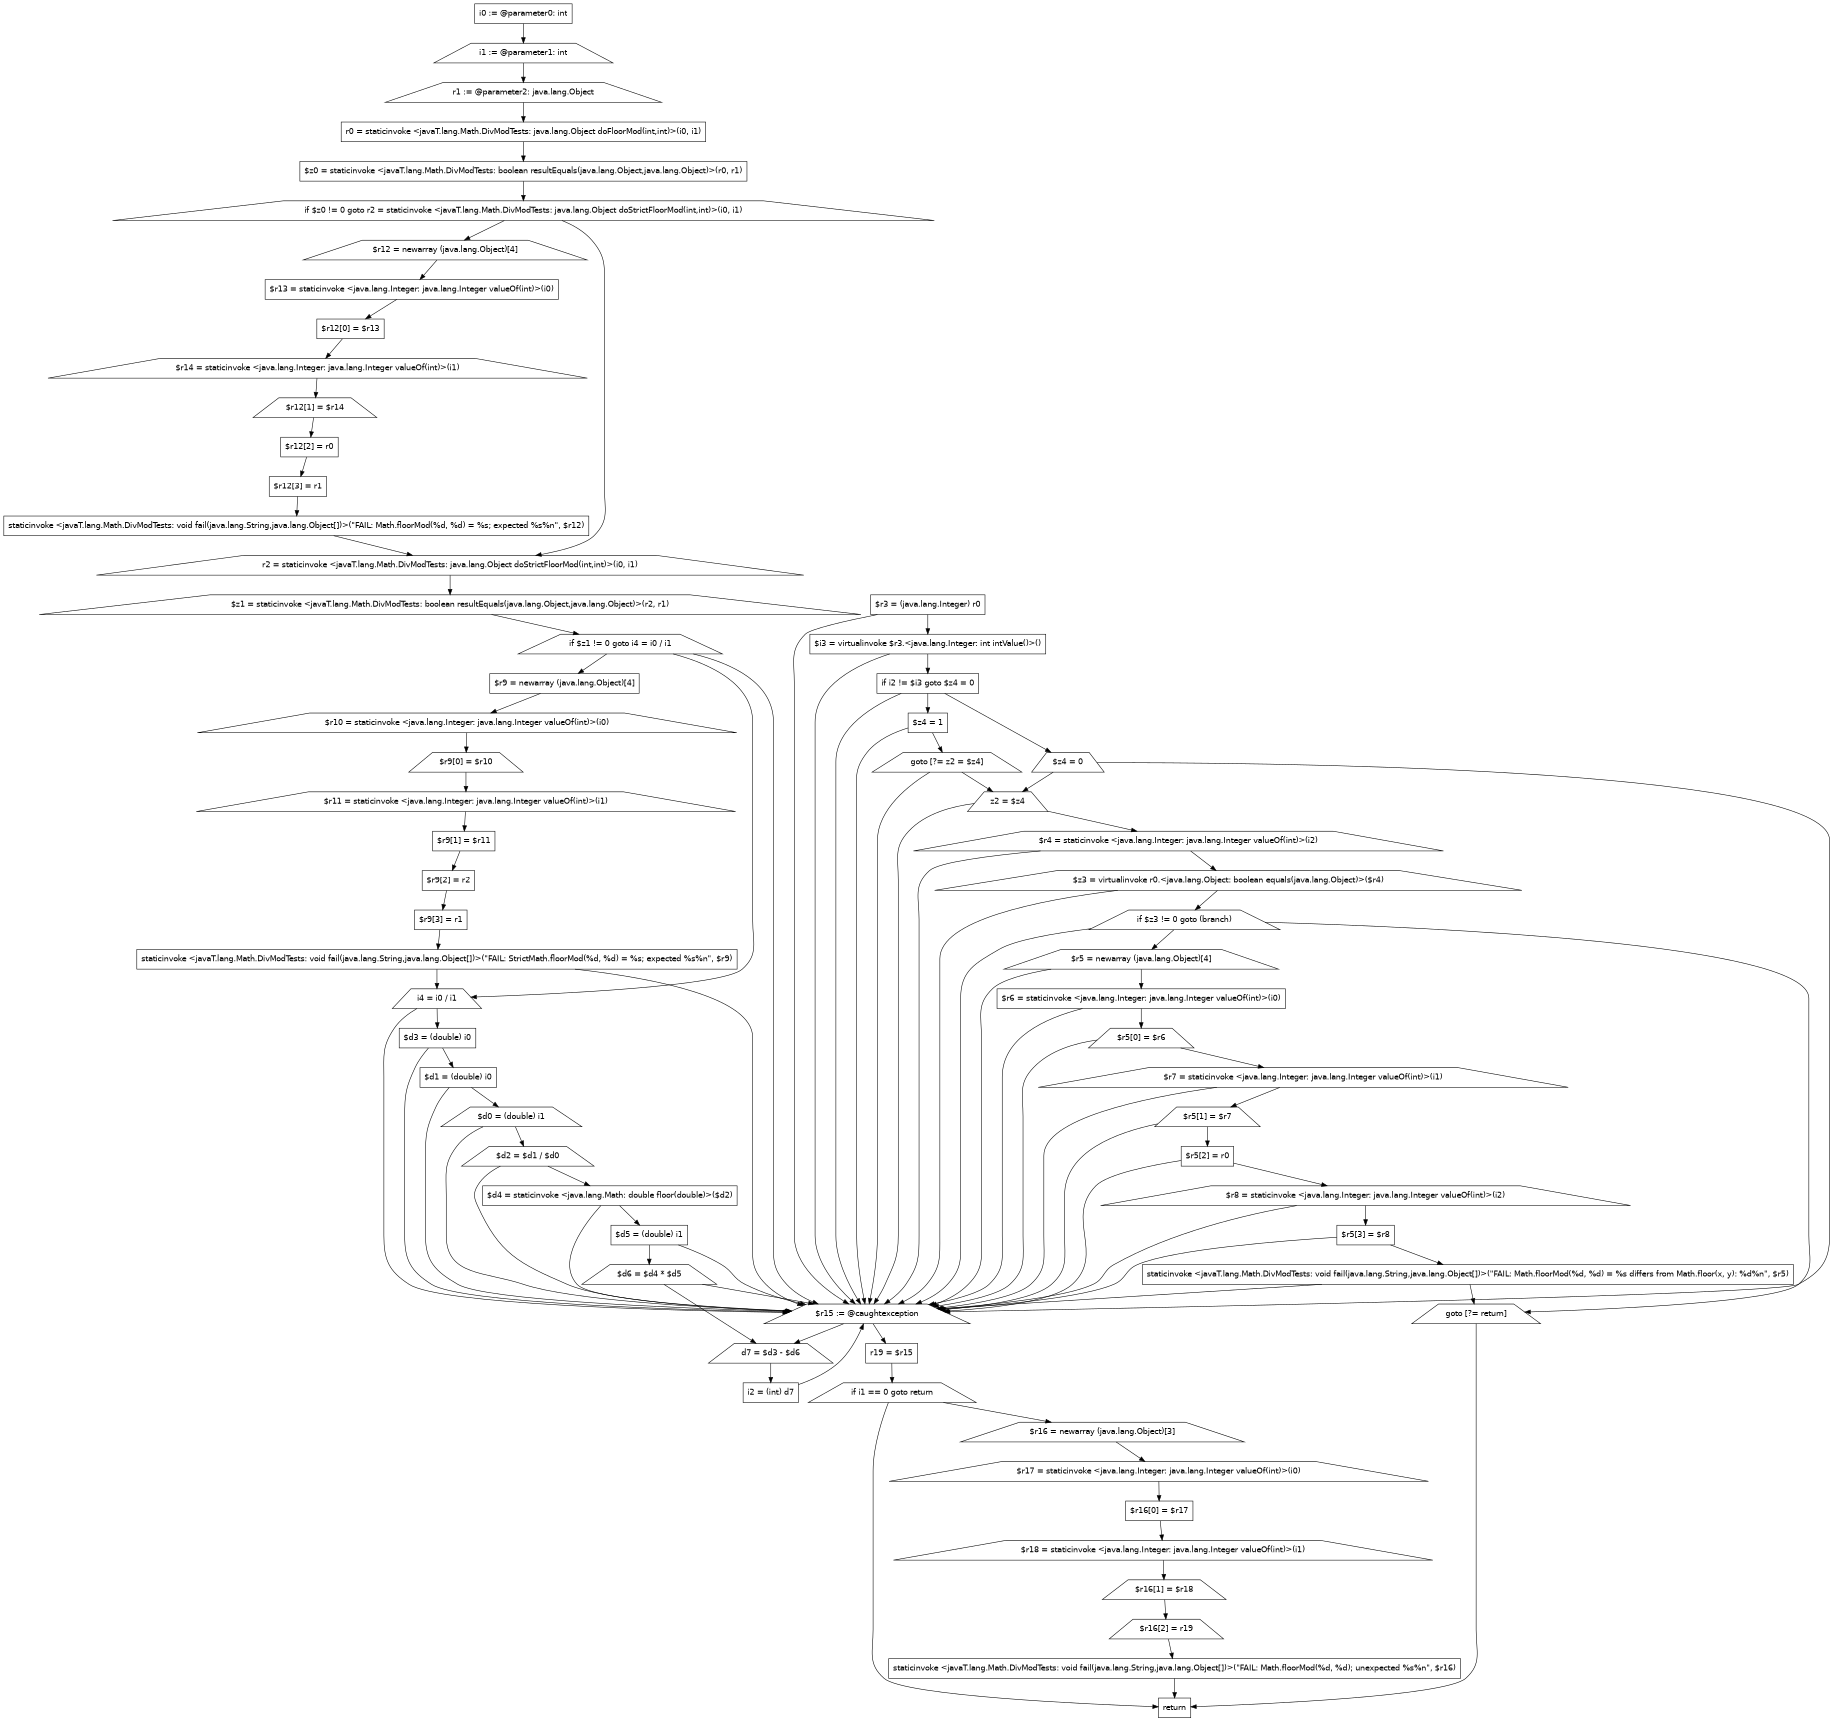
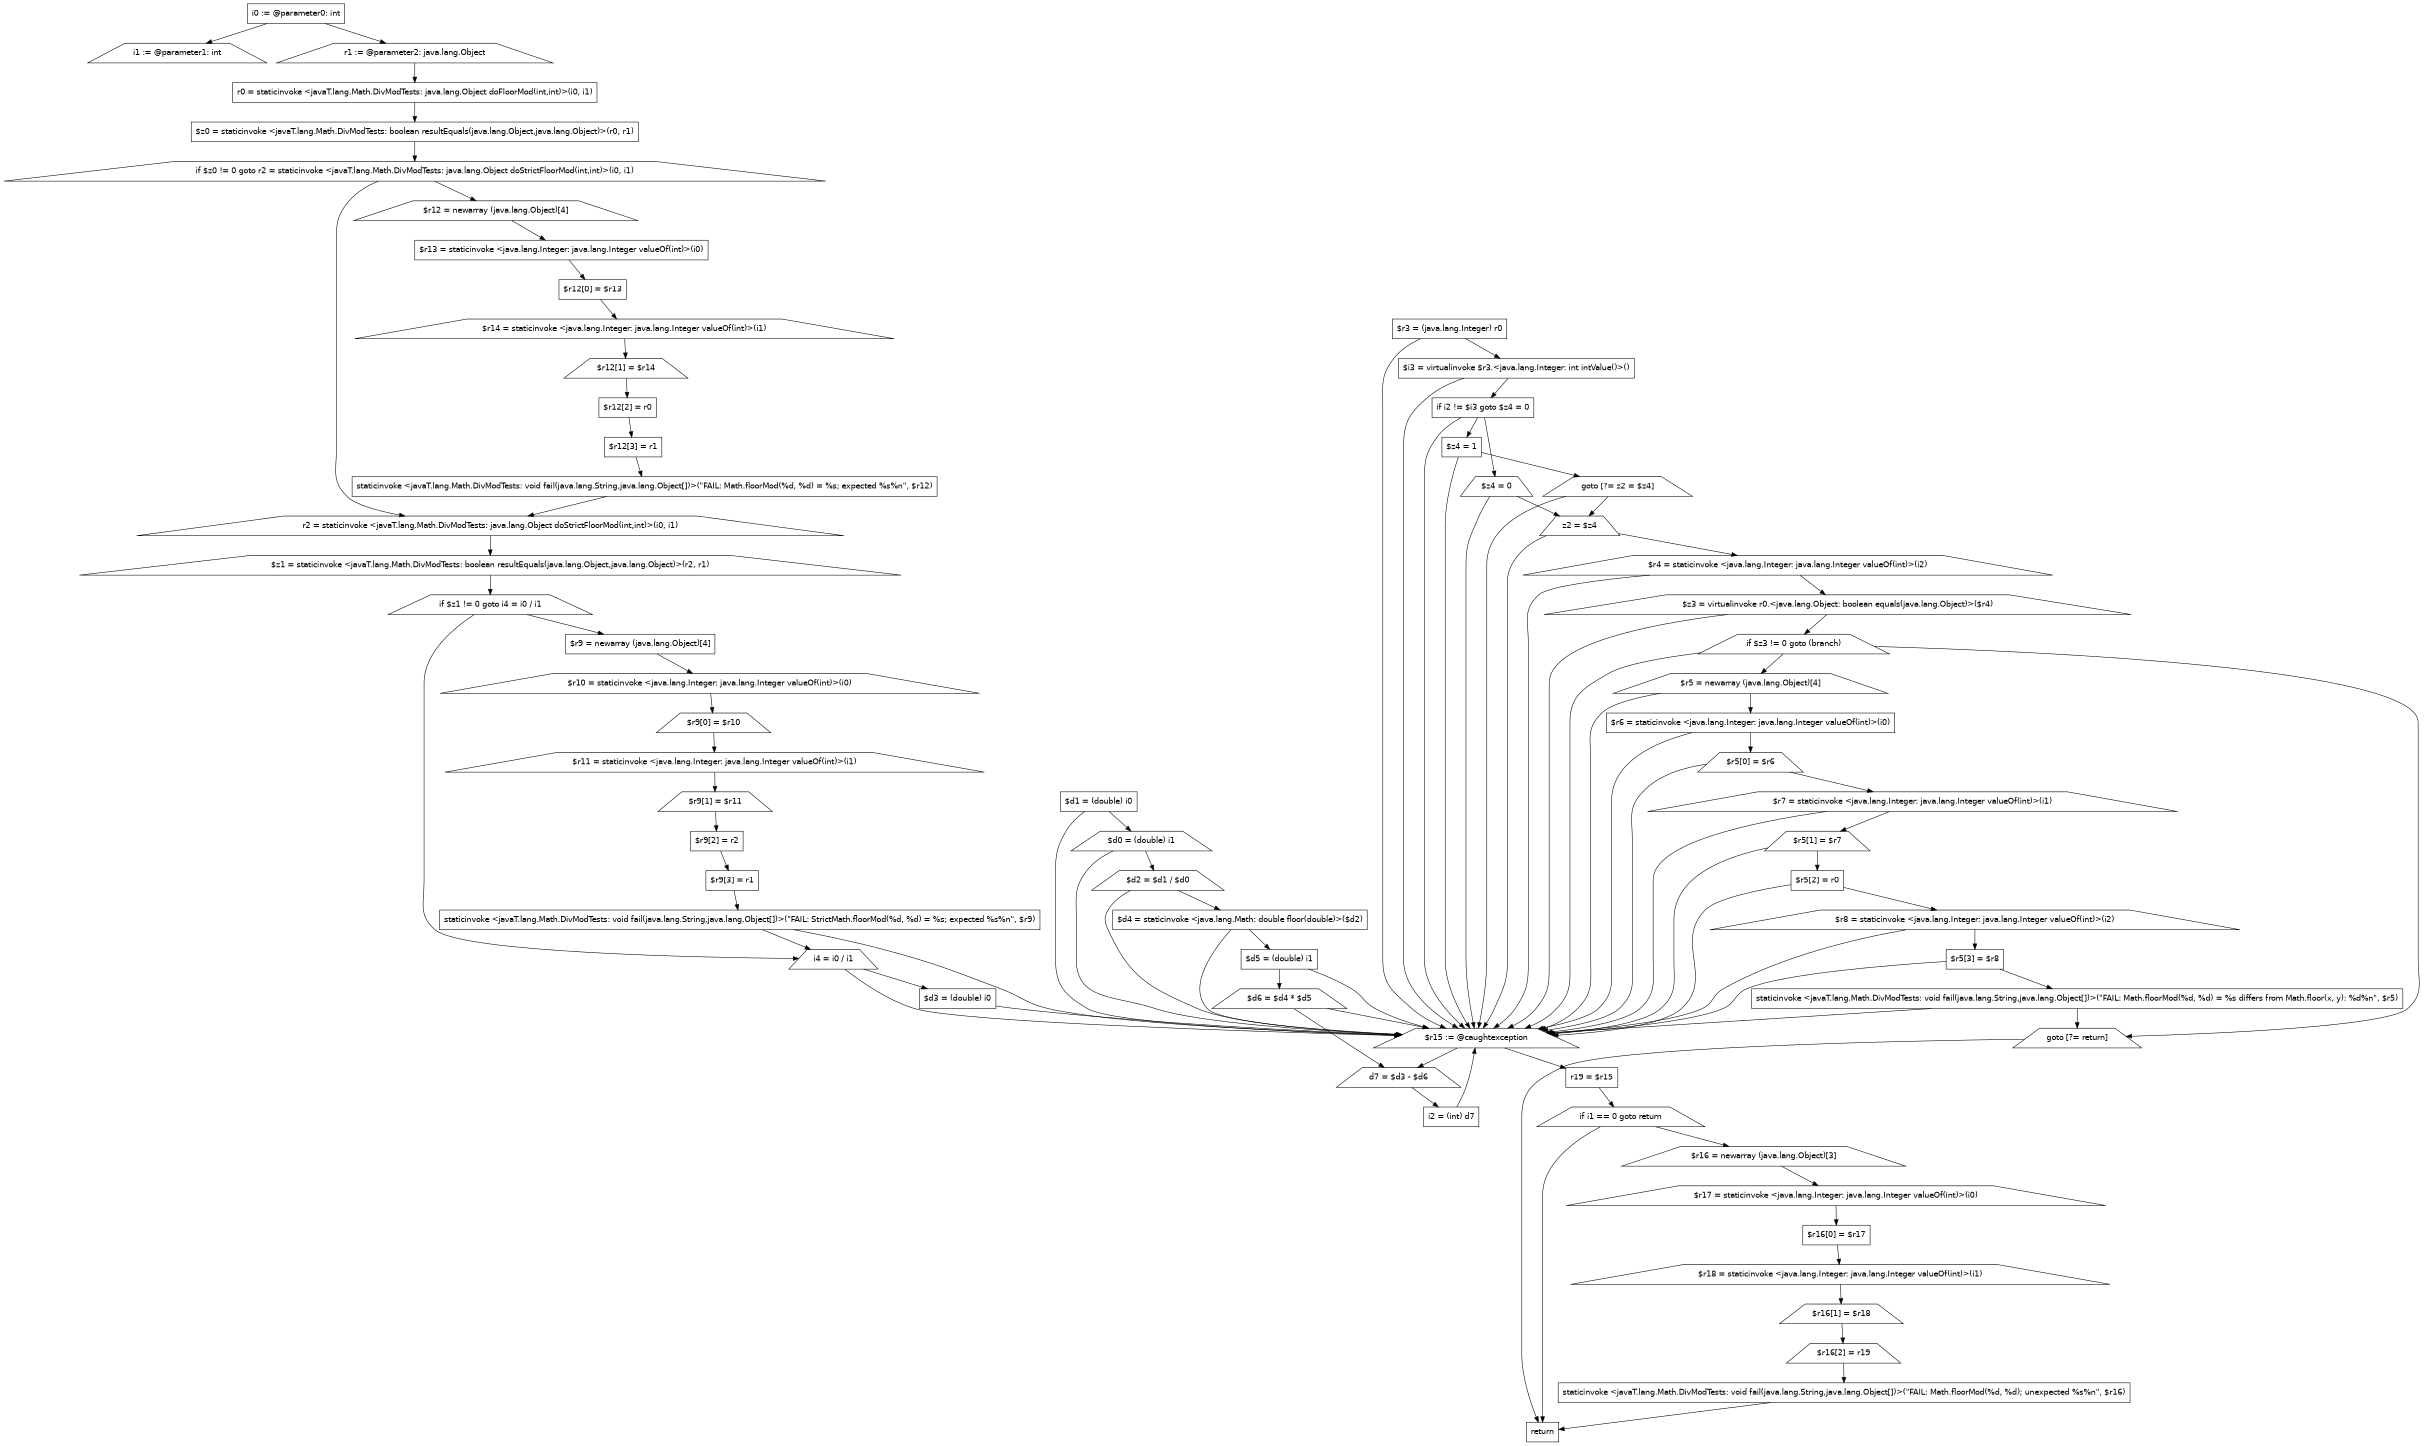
(523, 70) -> (353, 32)
(464, 841) -> (715, 802)
(773, 964) -> none
(447, 1055) -> none
